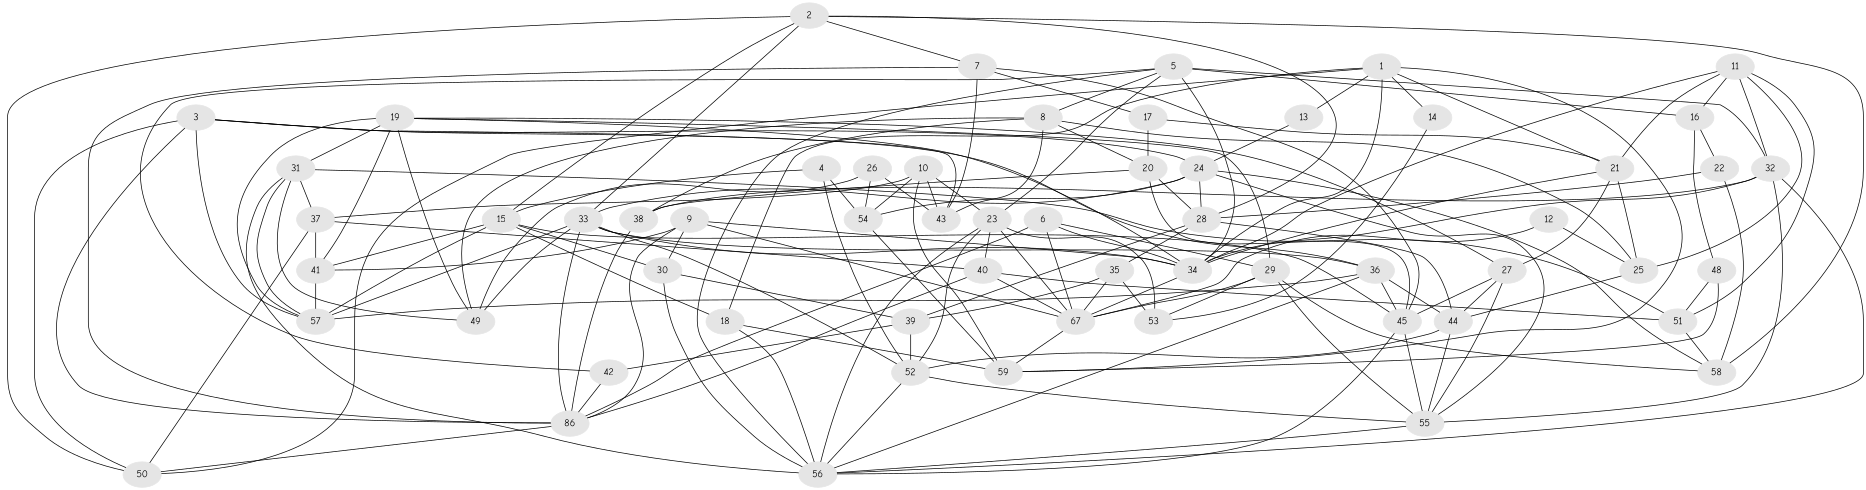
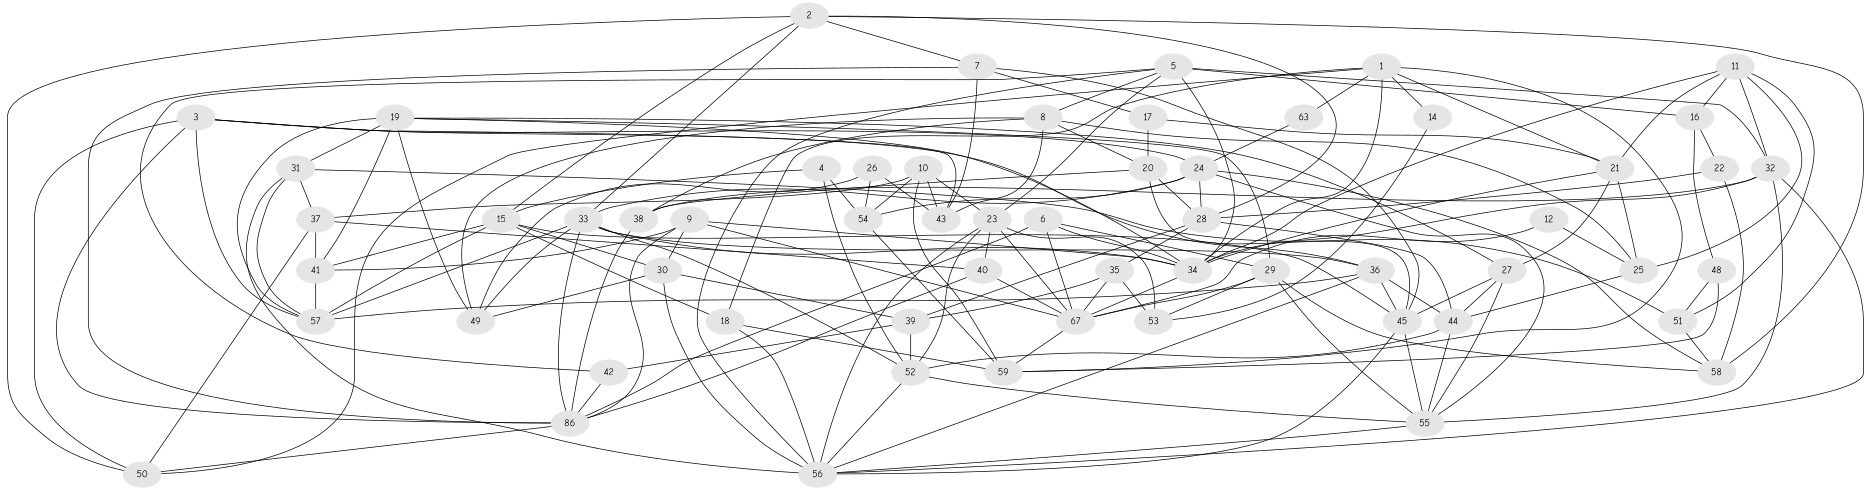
(1304, 118) -> (1304, 118)
(1330, 299) -> none
(325, 301) -> (569, 296)
